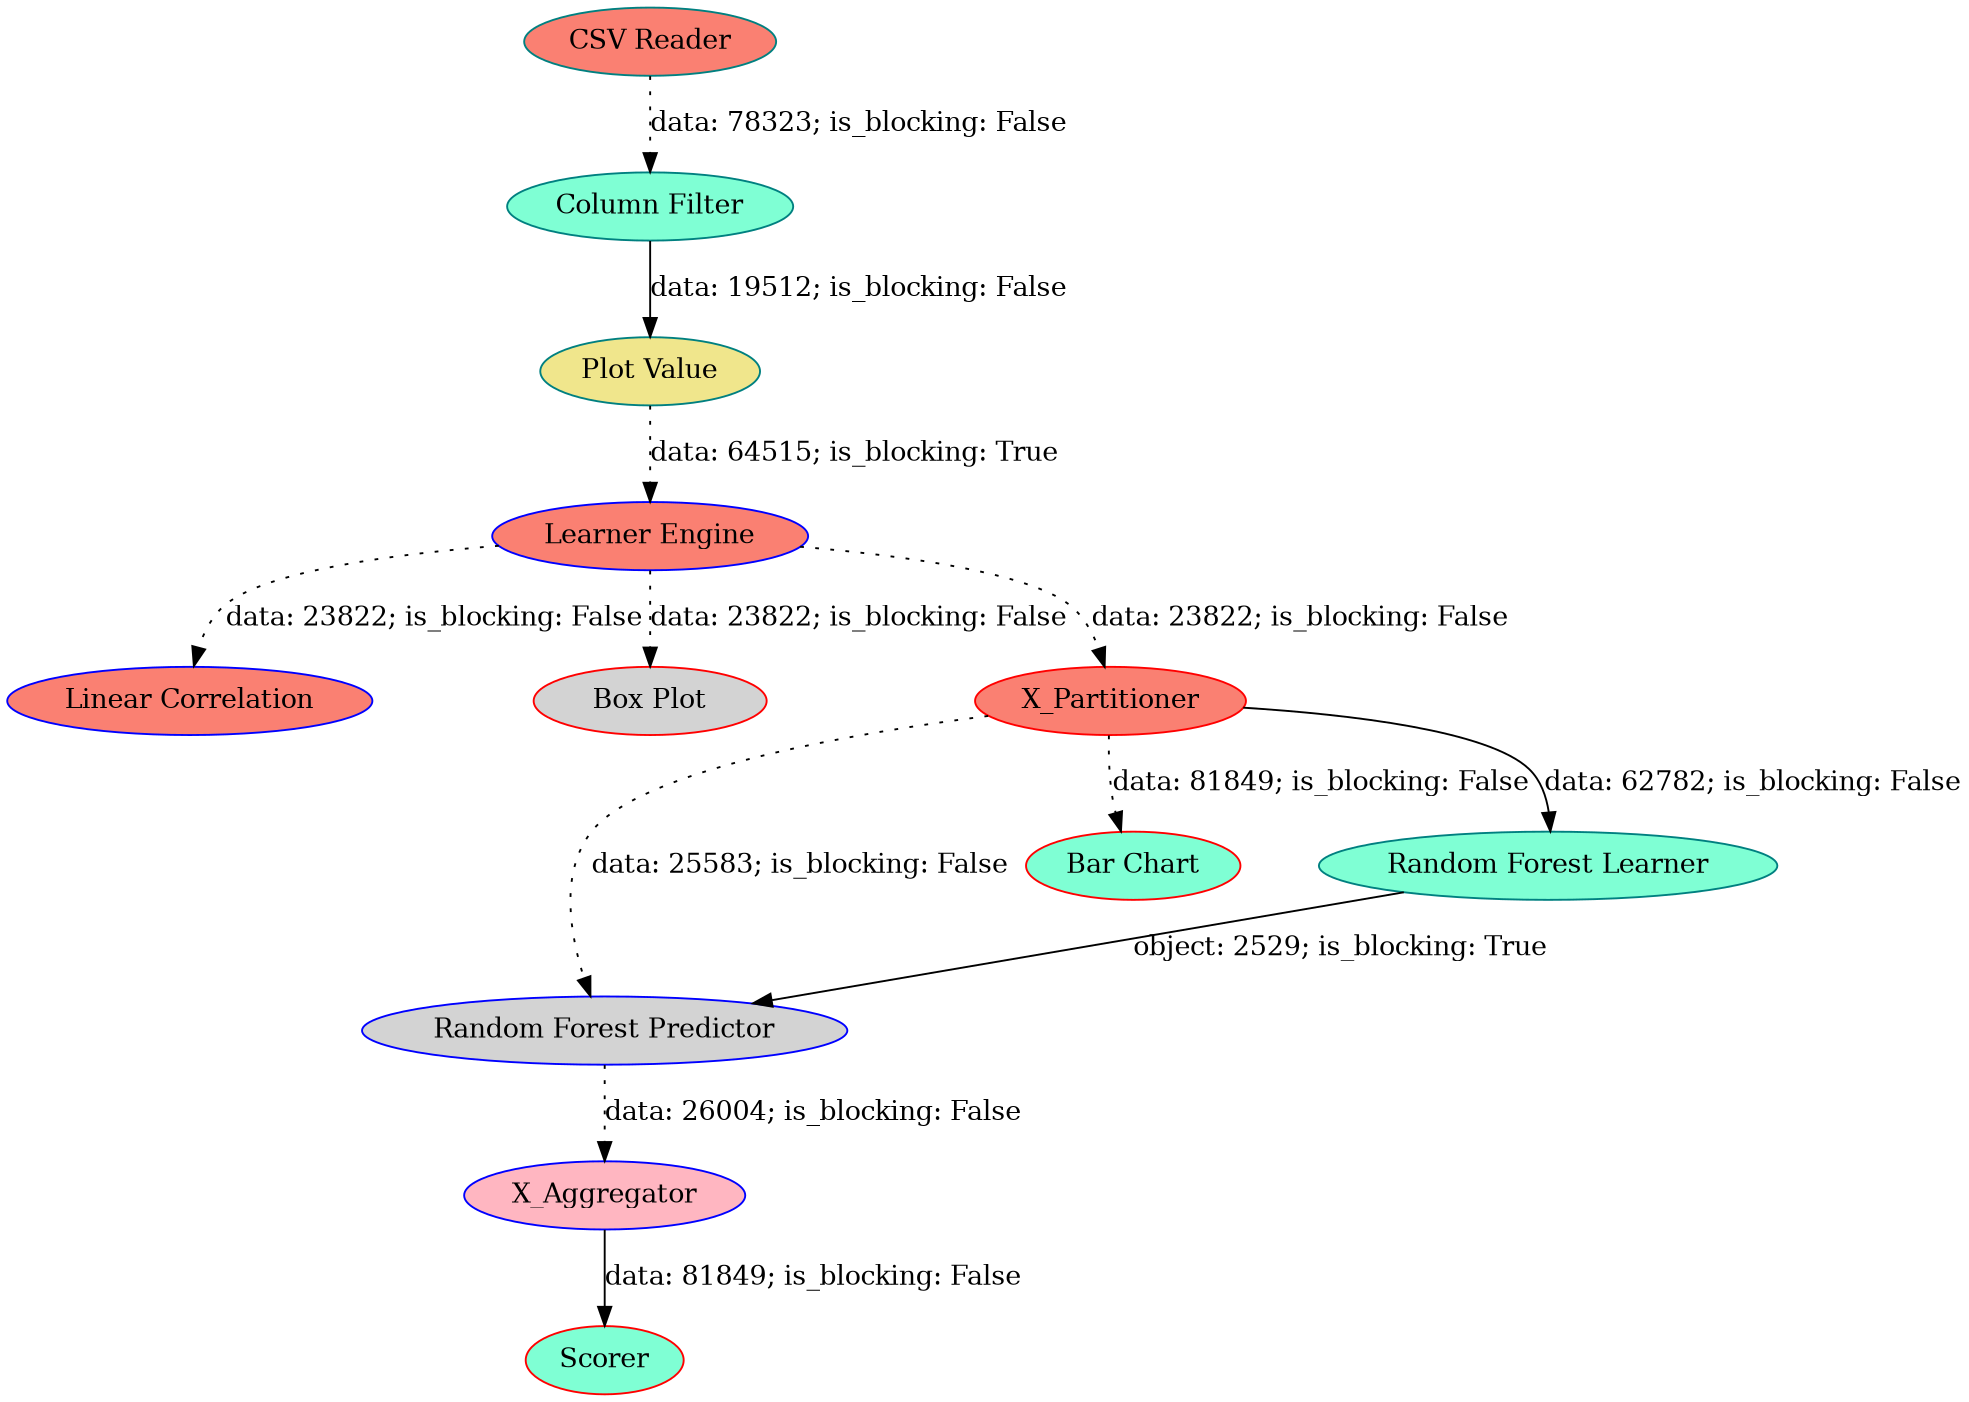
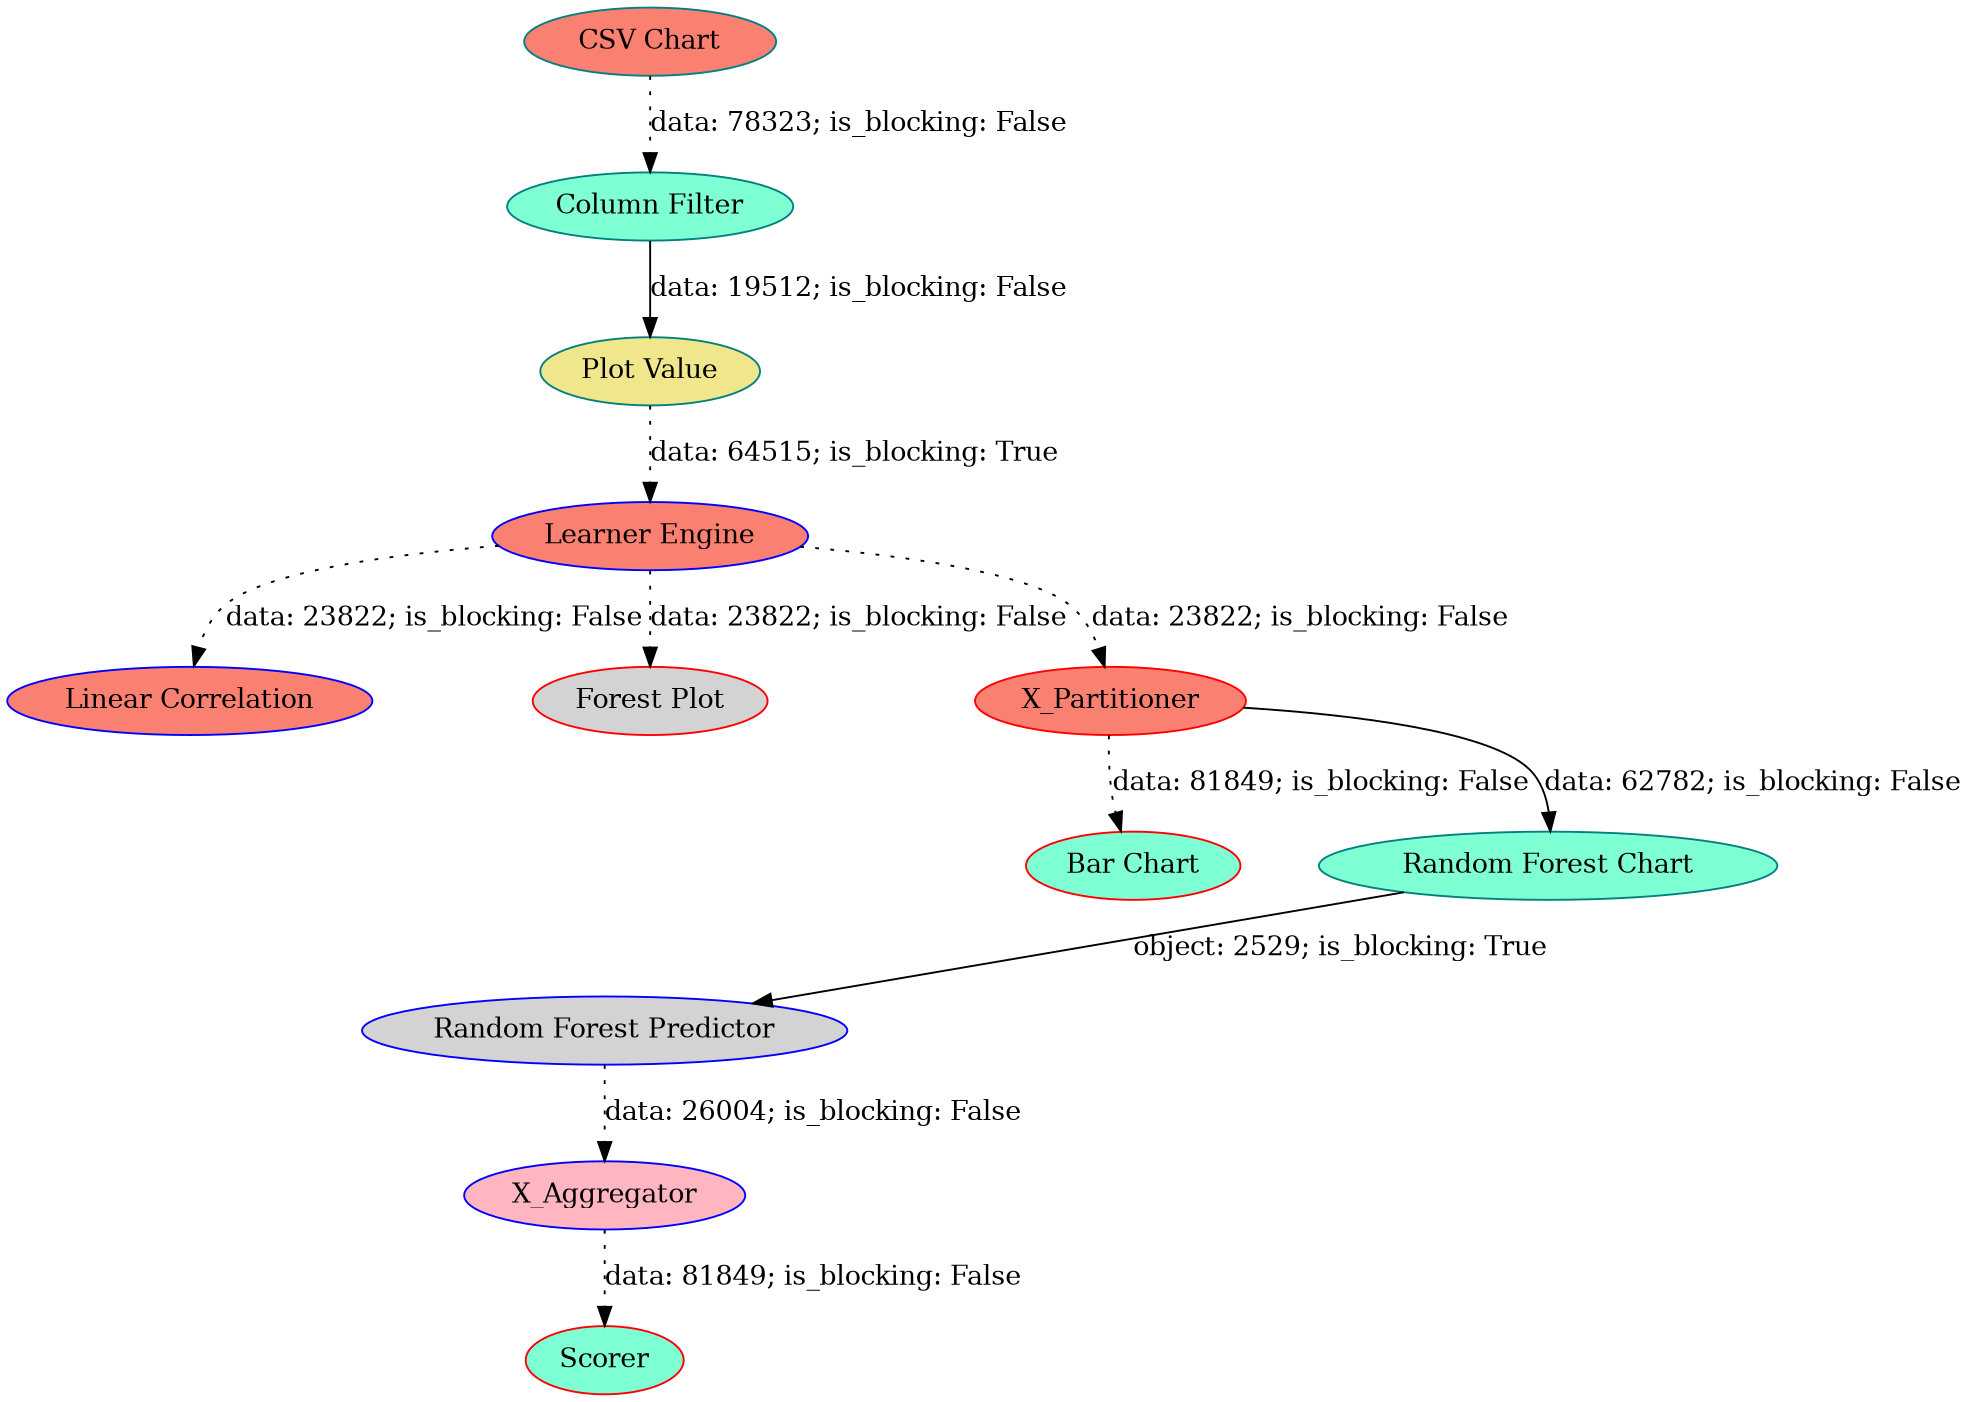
(650, 42) -> (650, 42)
(650, 701) -> (650, 701)
(708, 771) -> none
(1548, 866) -> (1548, 866)
(605, 1268) -> (605, 1268)
